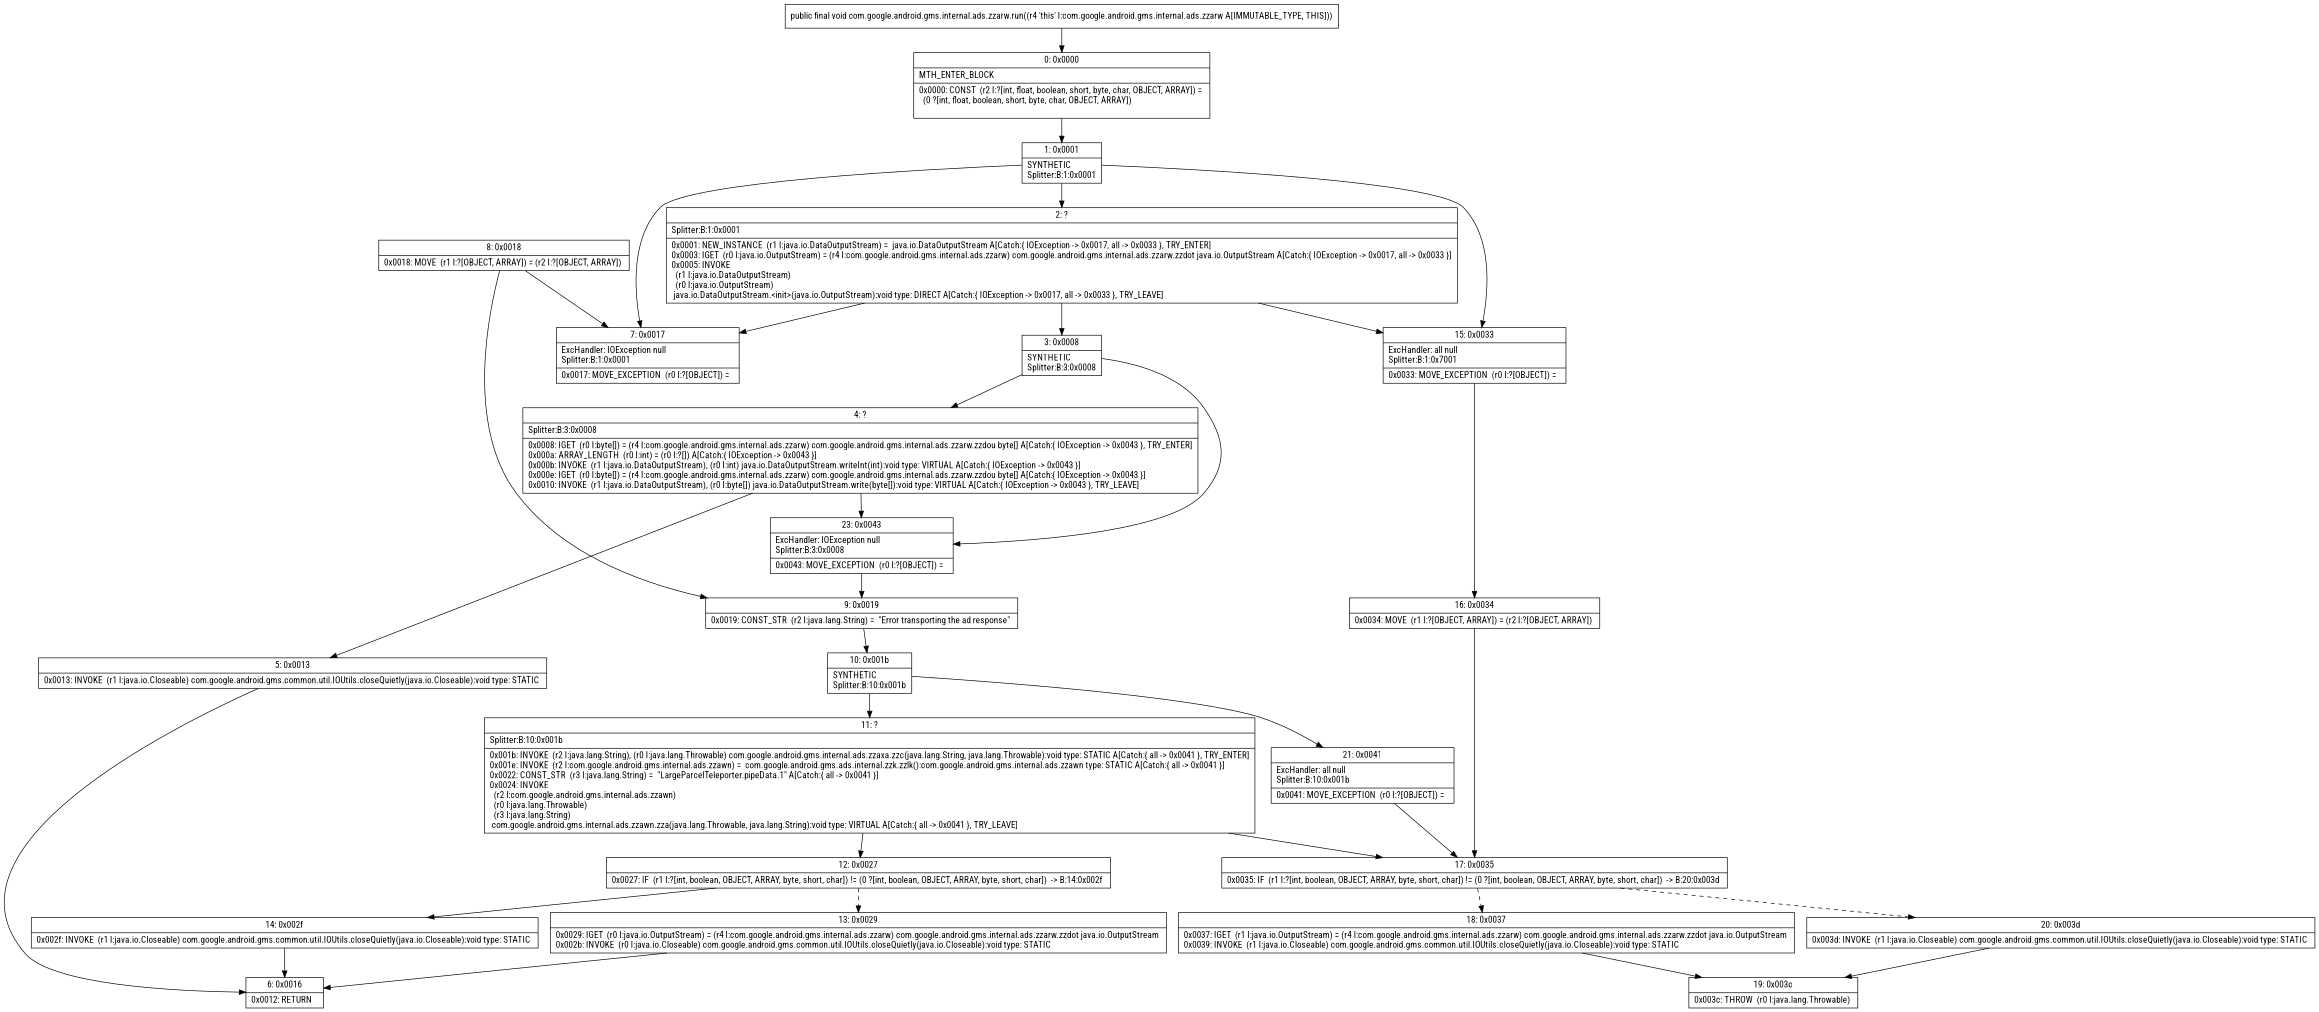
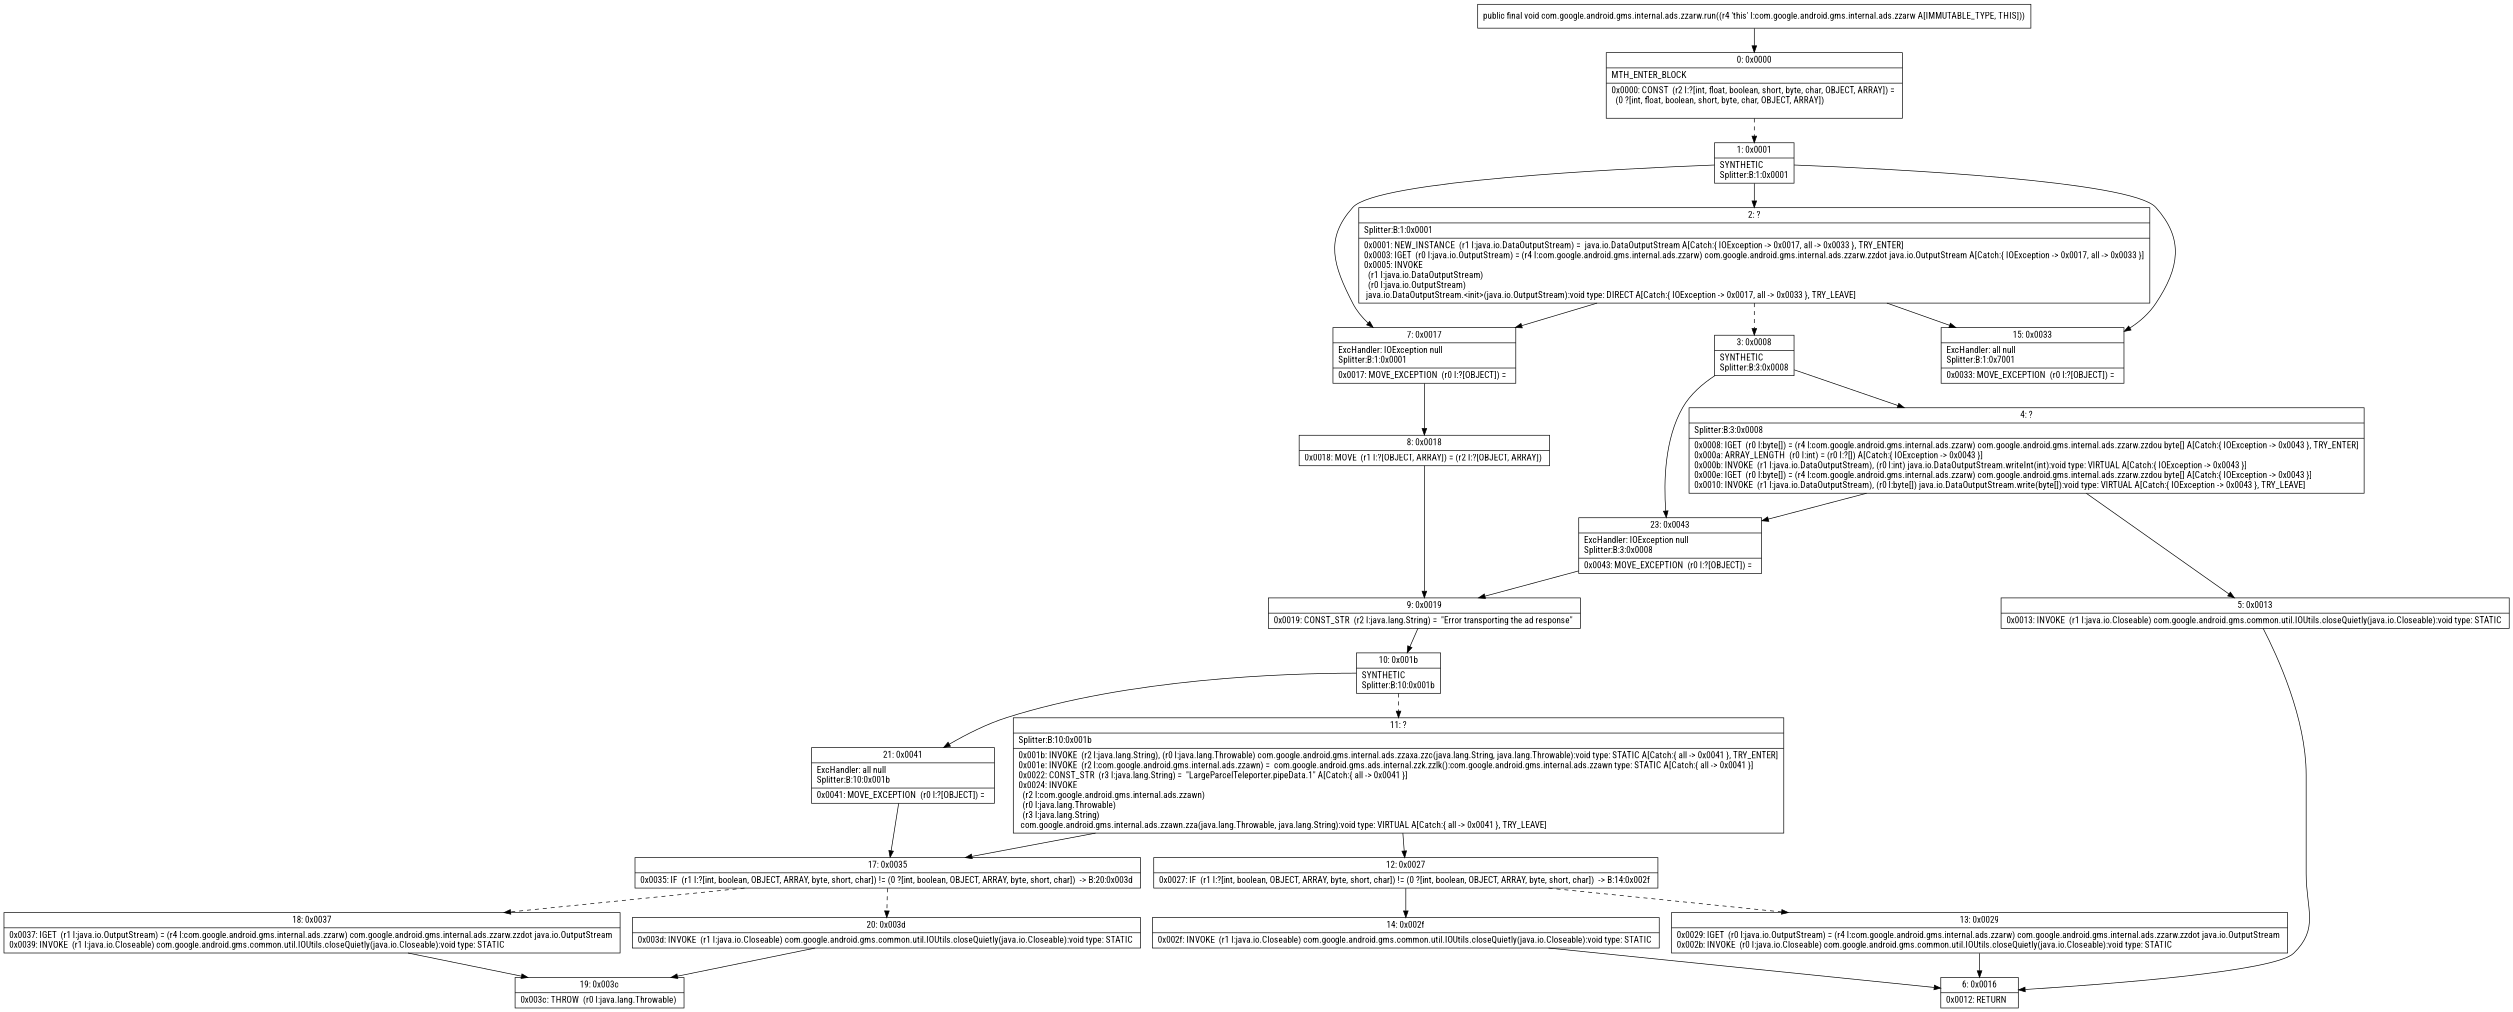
(1062, 127) -> (1754, 127)
(564, 297) -> (1424, 406)
(1062, 316) -> (1754, 316)
(1475, 613) -> none
(870, 702) -> (1399, 702)
